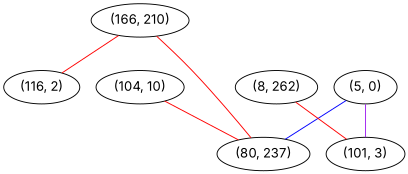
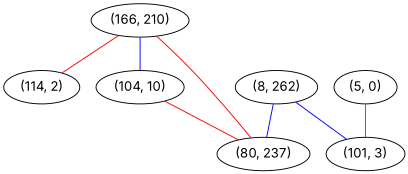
none -> (140, 54)
(42, 87) -> (42, 87)
(313, 122) -> (270, 121)
(324, 123) -> (321, 121)
